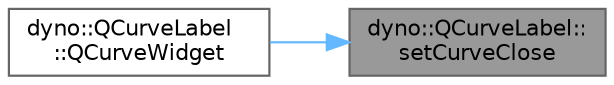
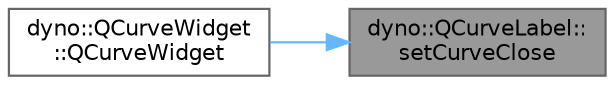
(139, 42) -> (139, 42)
